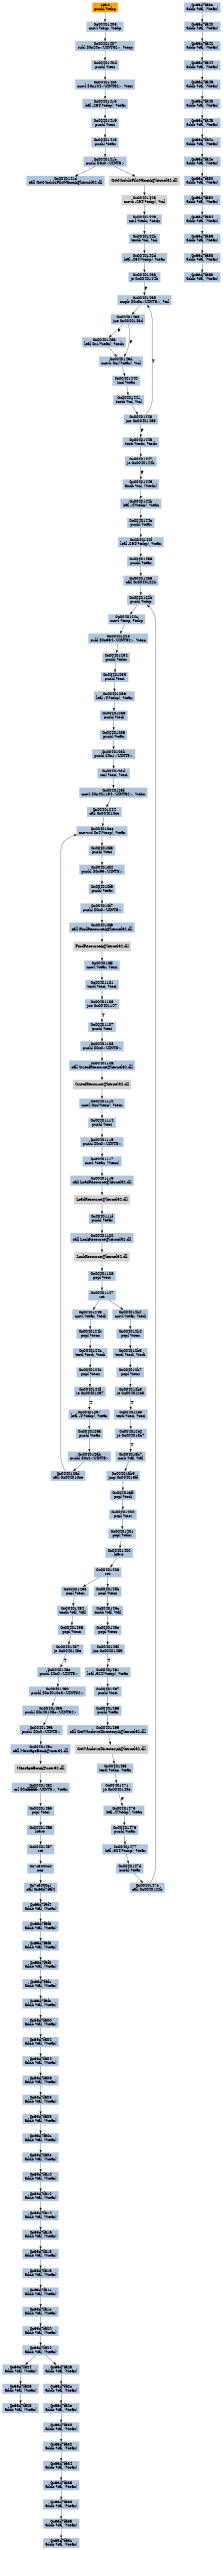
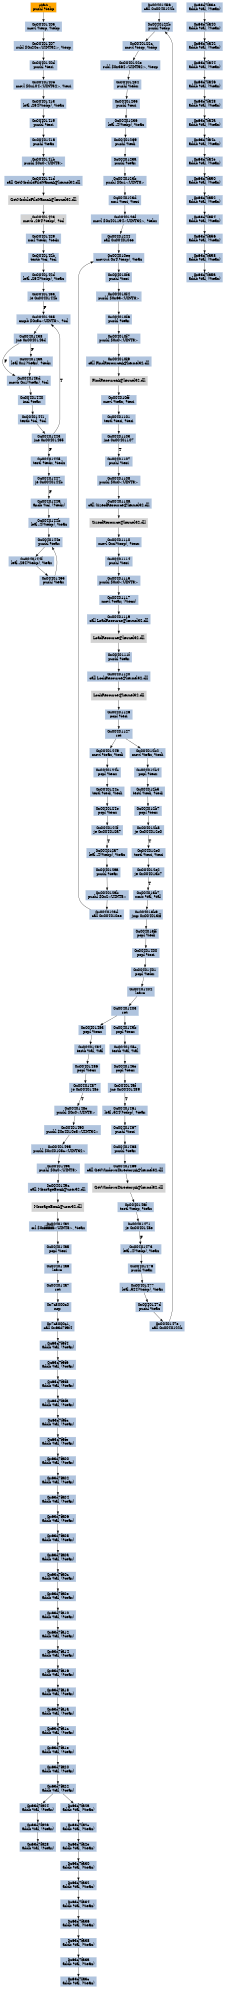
(124, 171) -> (43, 189)
(141, 570) -> (57, 562)
